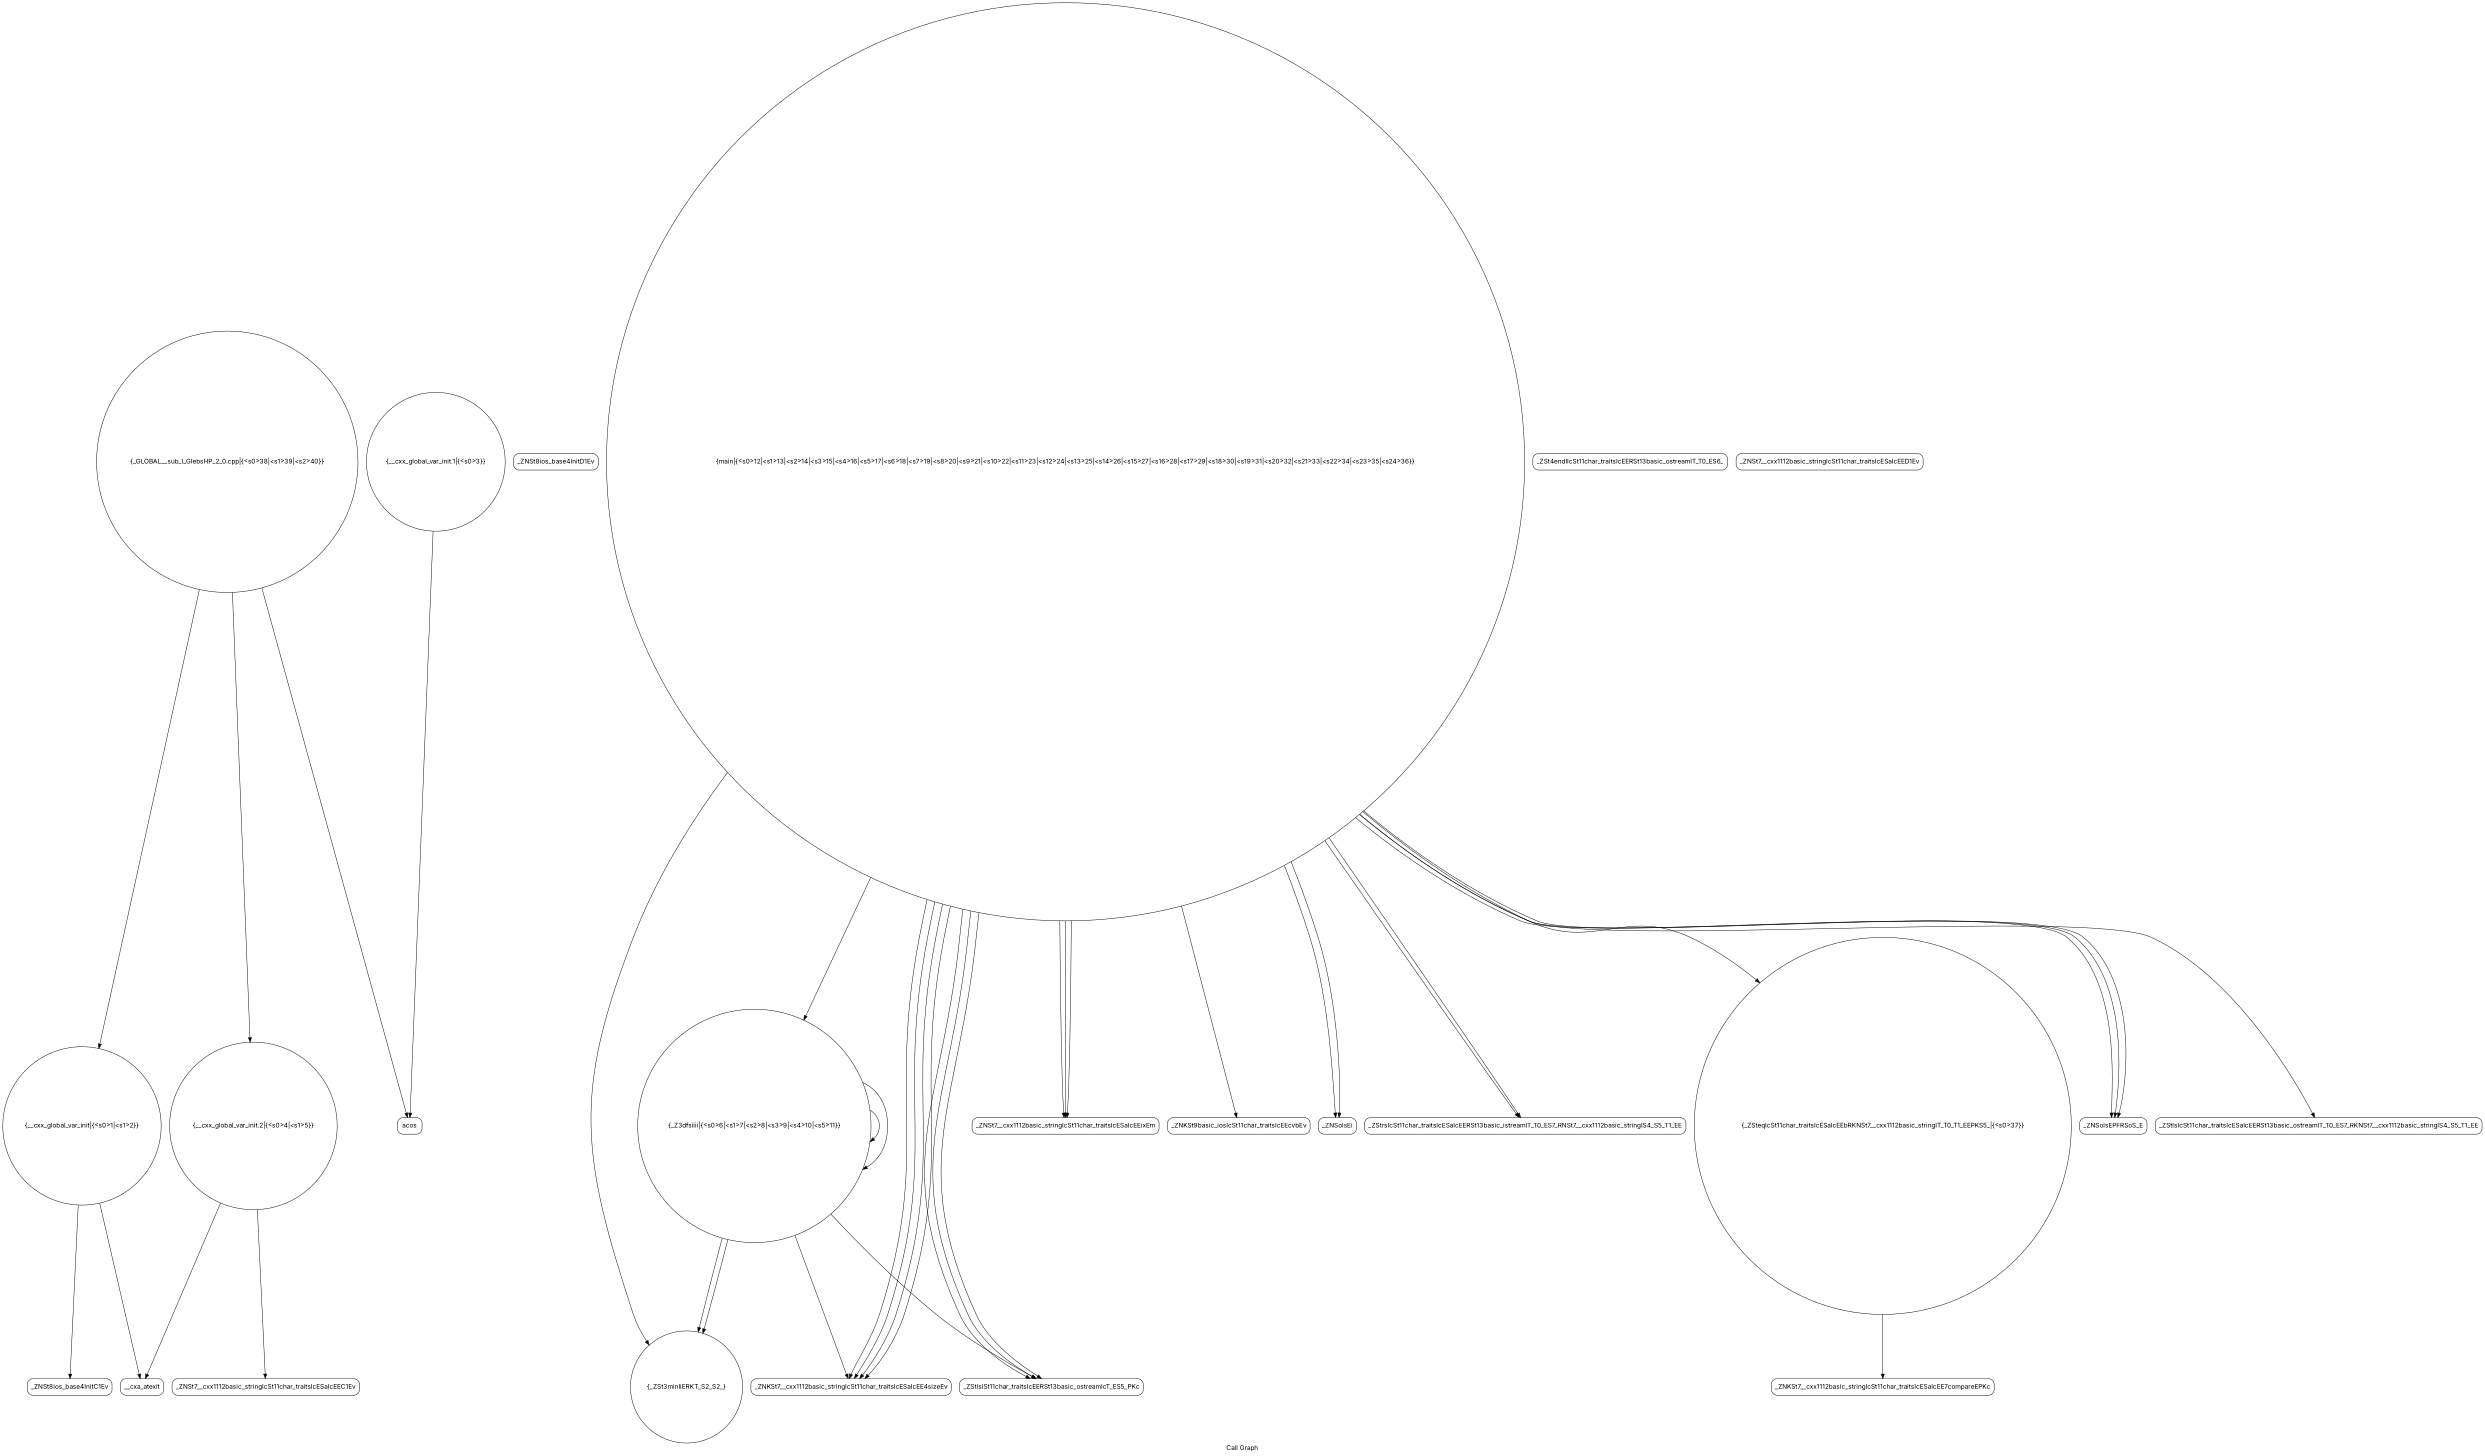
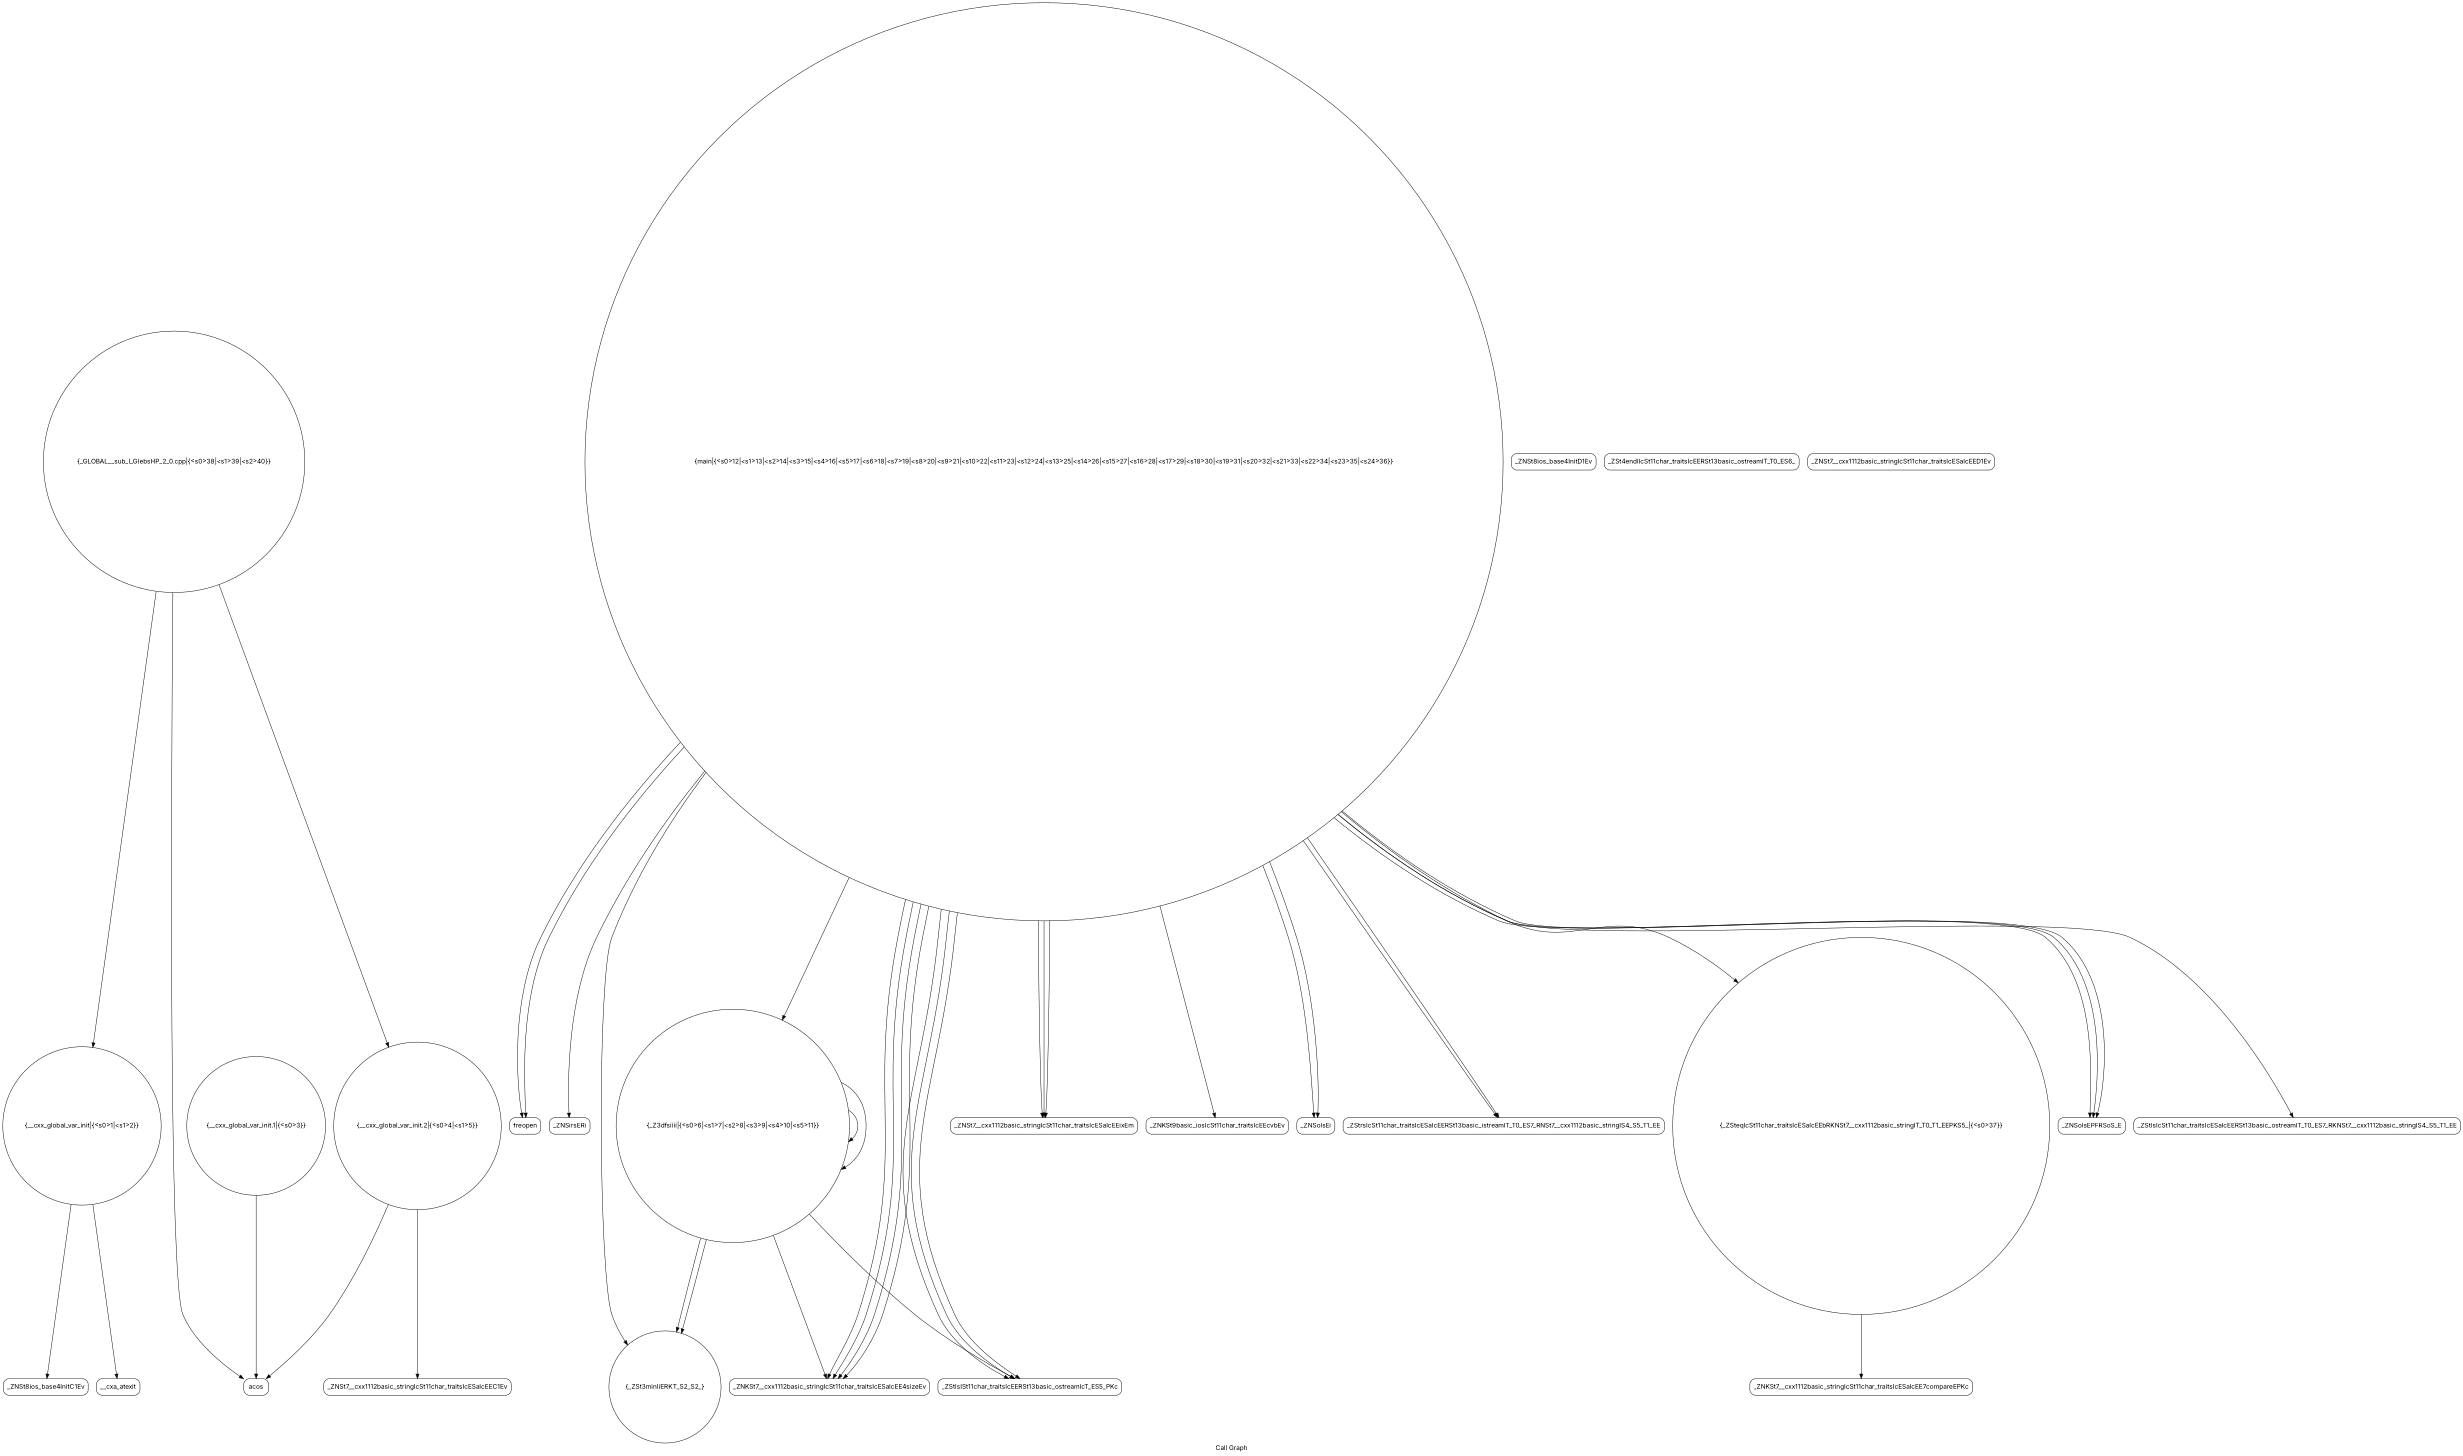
none -> (525, 1126)
none -> (570, 1126)
(184, 1289) -> (340, 1298)
